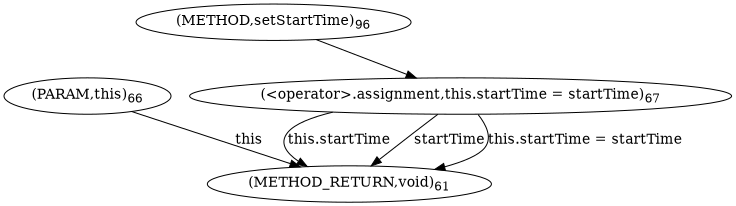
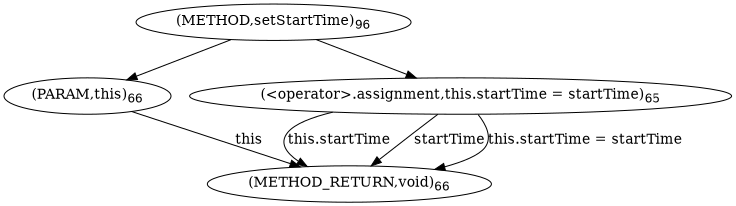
none -> (184, 58)
(653, 95) -> (653, 95)
(442, 183) -> (442, 183)
